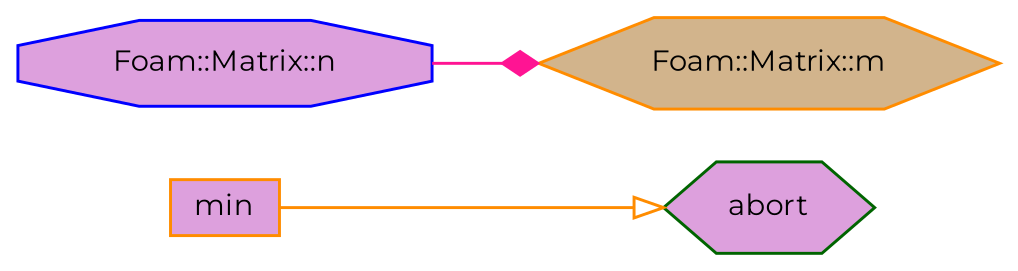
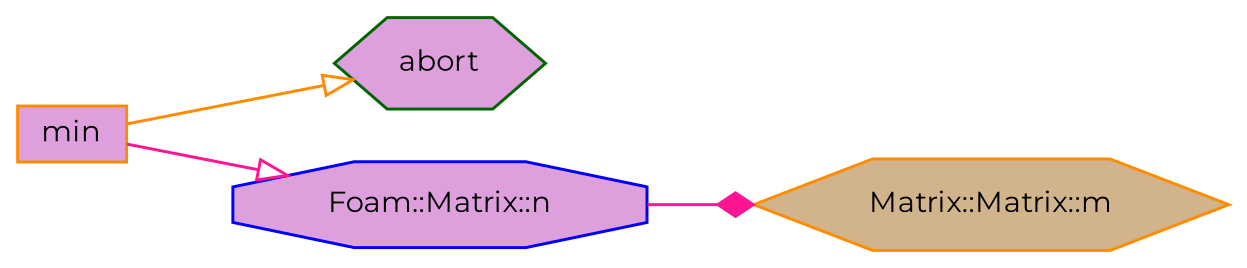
(769, 63) -> (991, 205)
none -> (192, 157)
